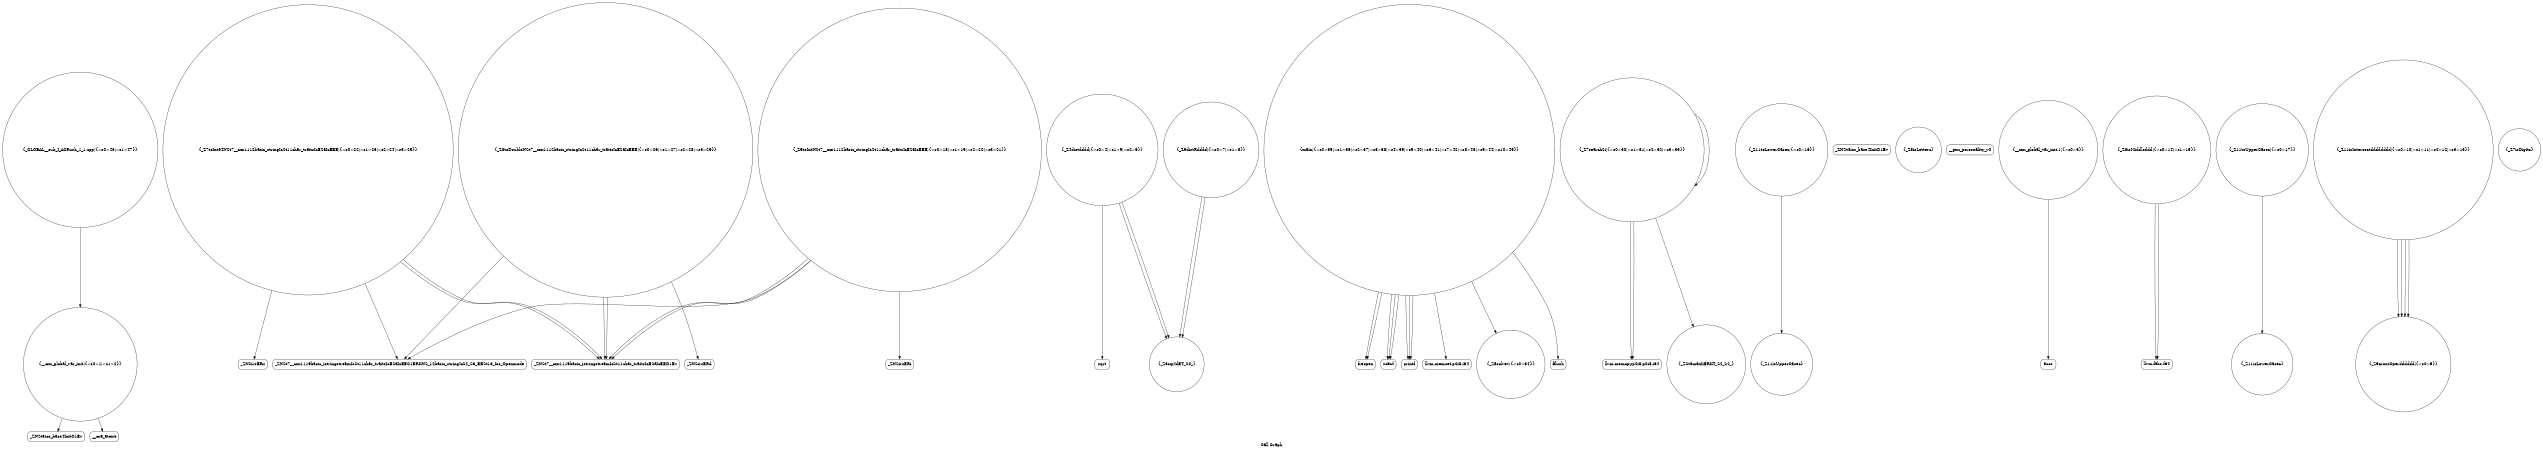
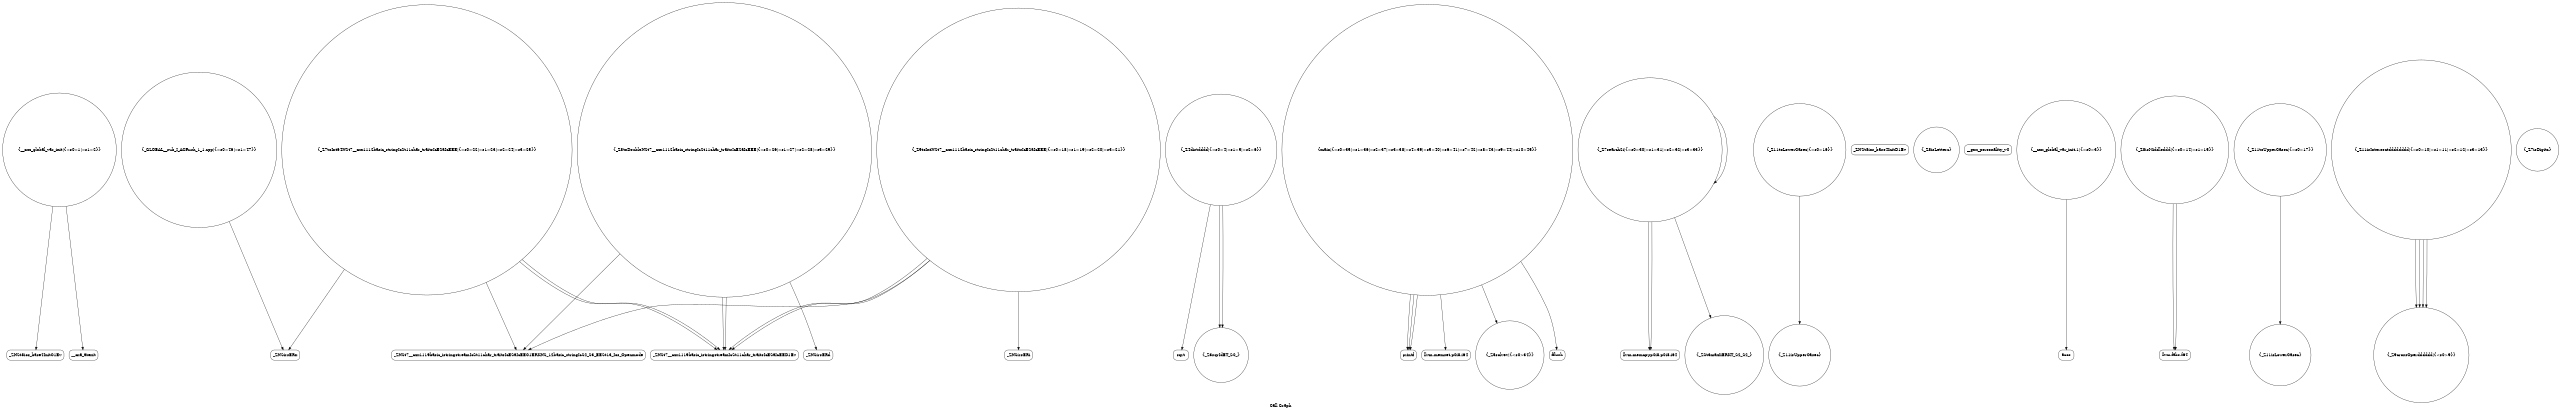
(1211, 150) -> none
(80, 266) -> (256, 284)
(1365, 364) -> none
(1388, 364) -> none
